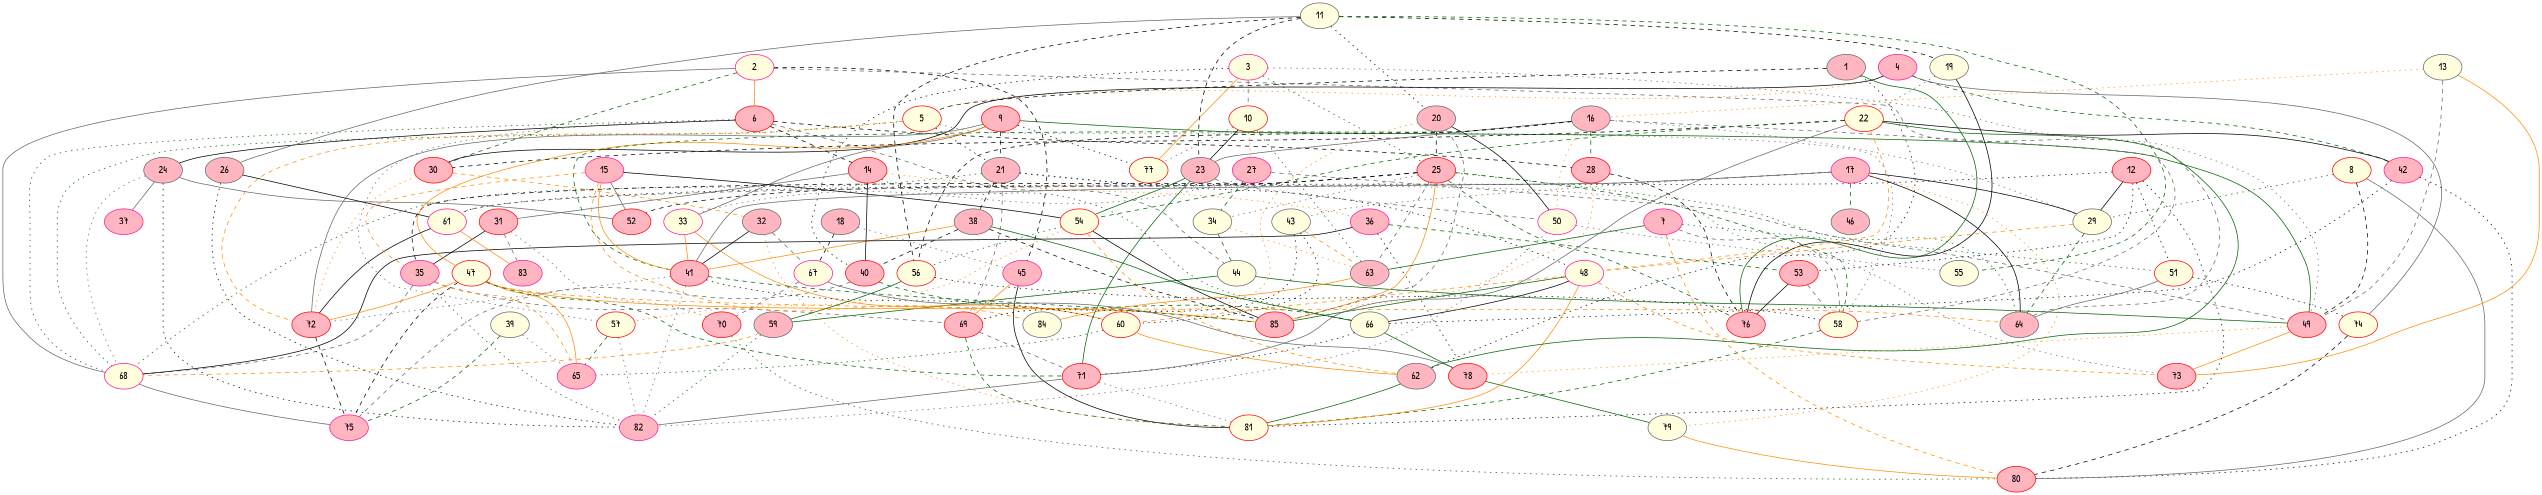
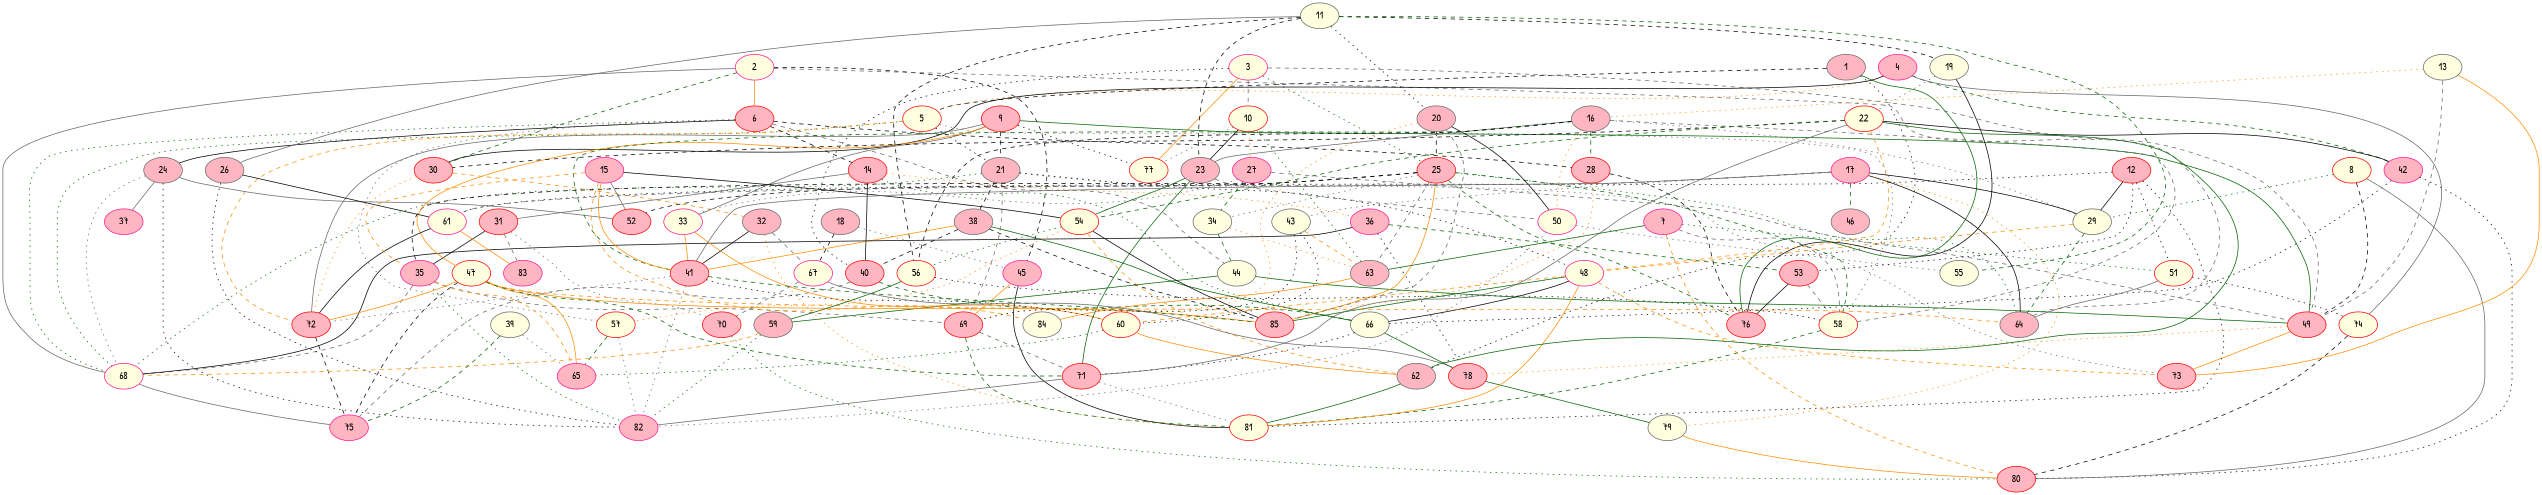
(1846, 98) -> (1846, 98)
